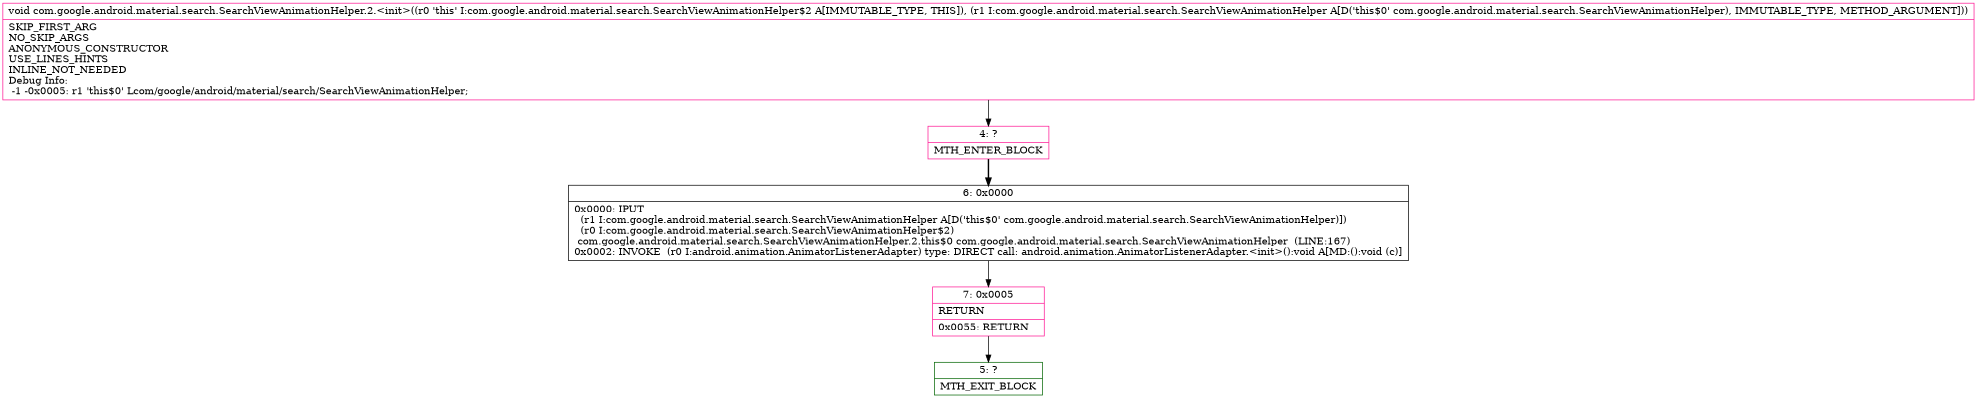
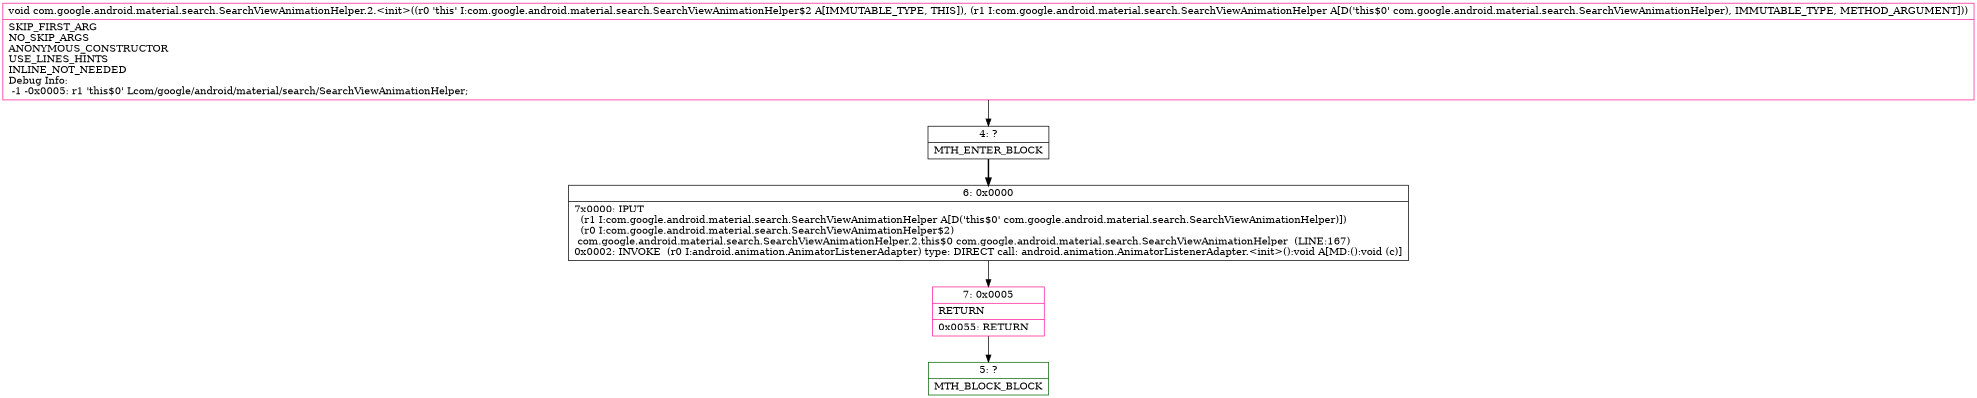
(988, 143) -> (988, 143)
(612, 209) -> (612, 209)
(988, 386) -> (988, 386)
